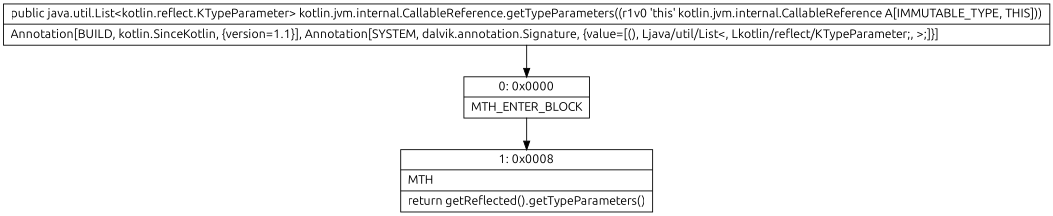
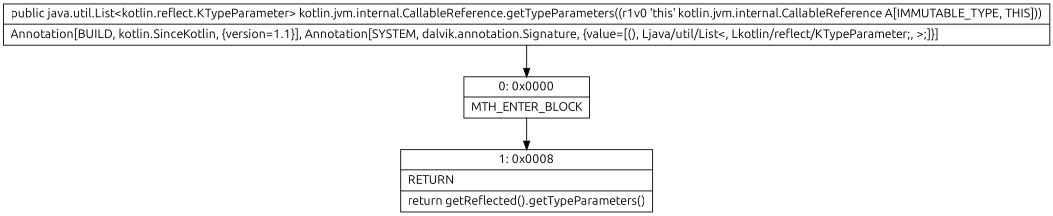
(421, 180) -> (431, 180)
